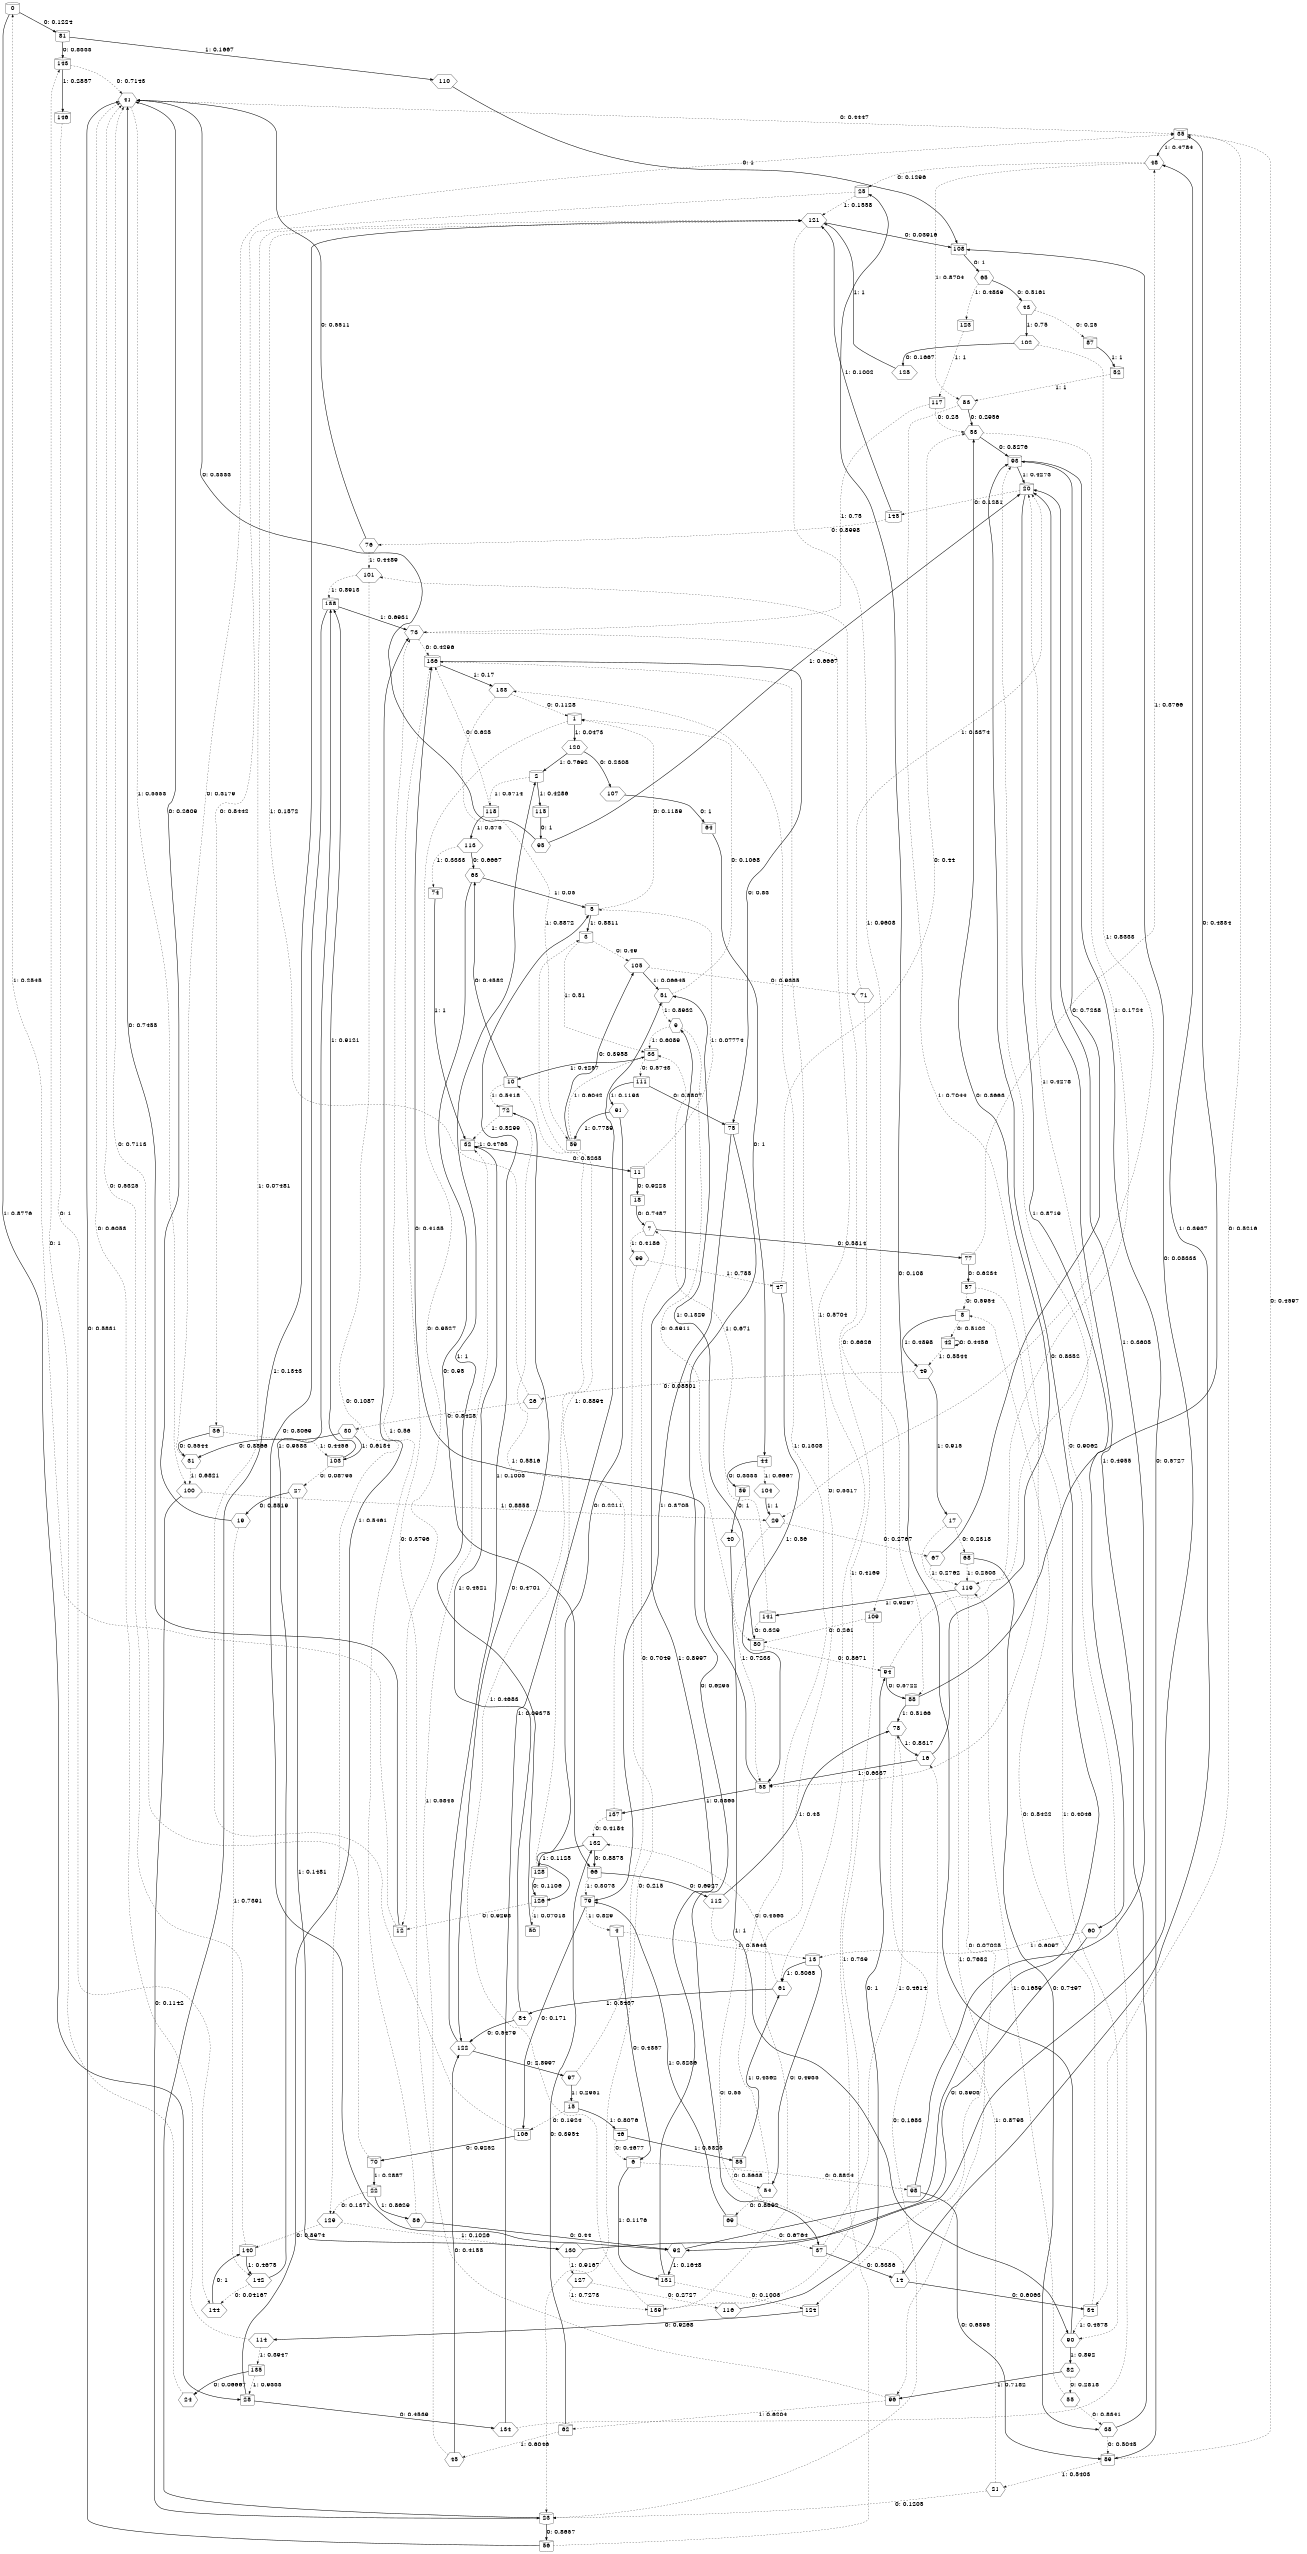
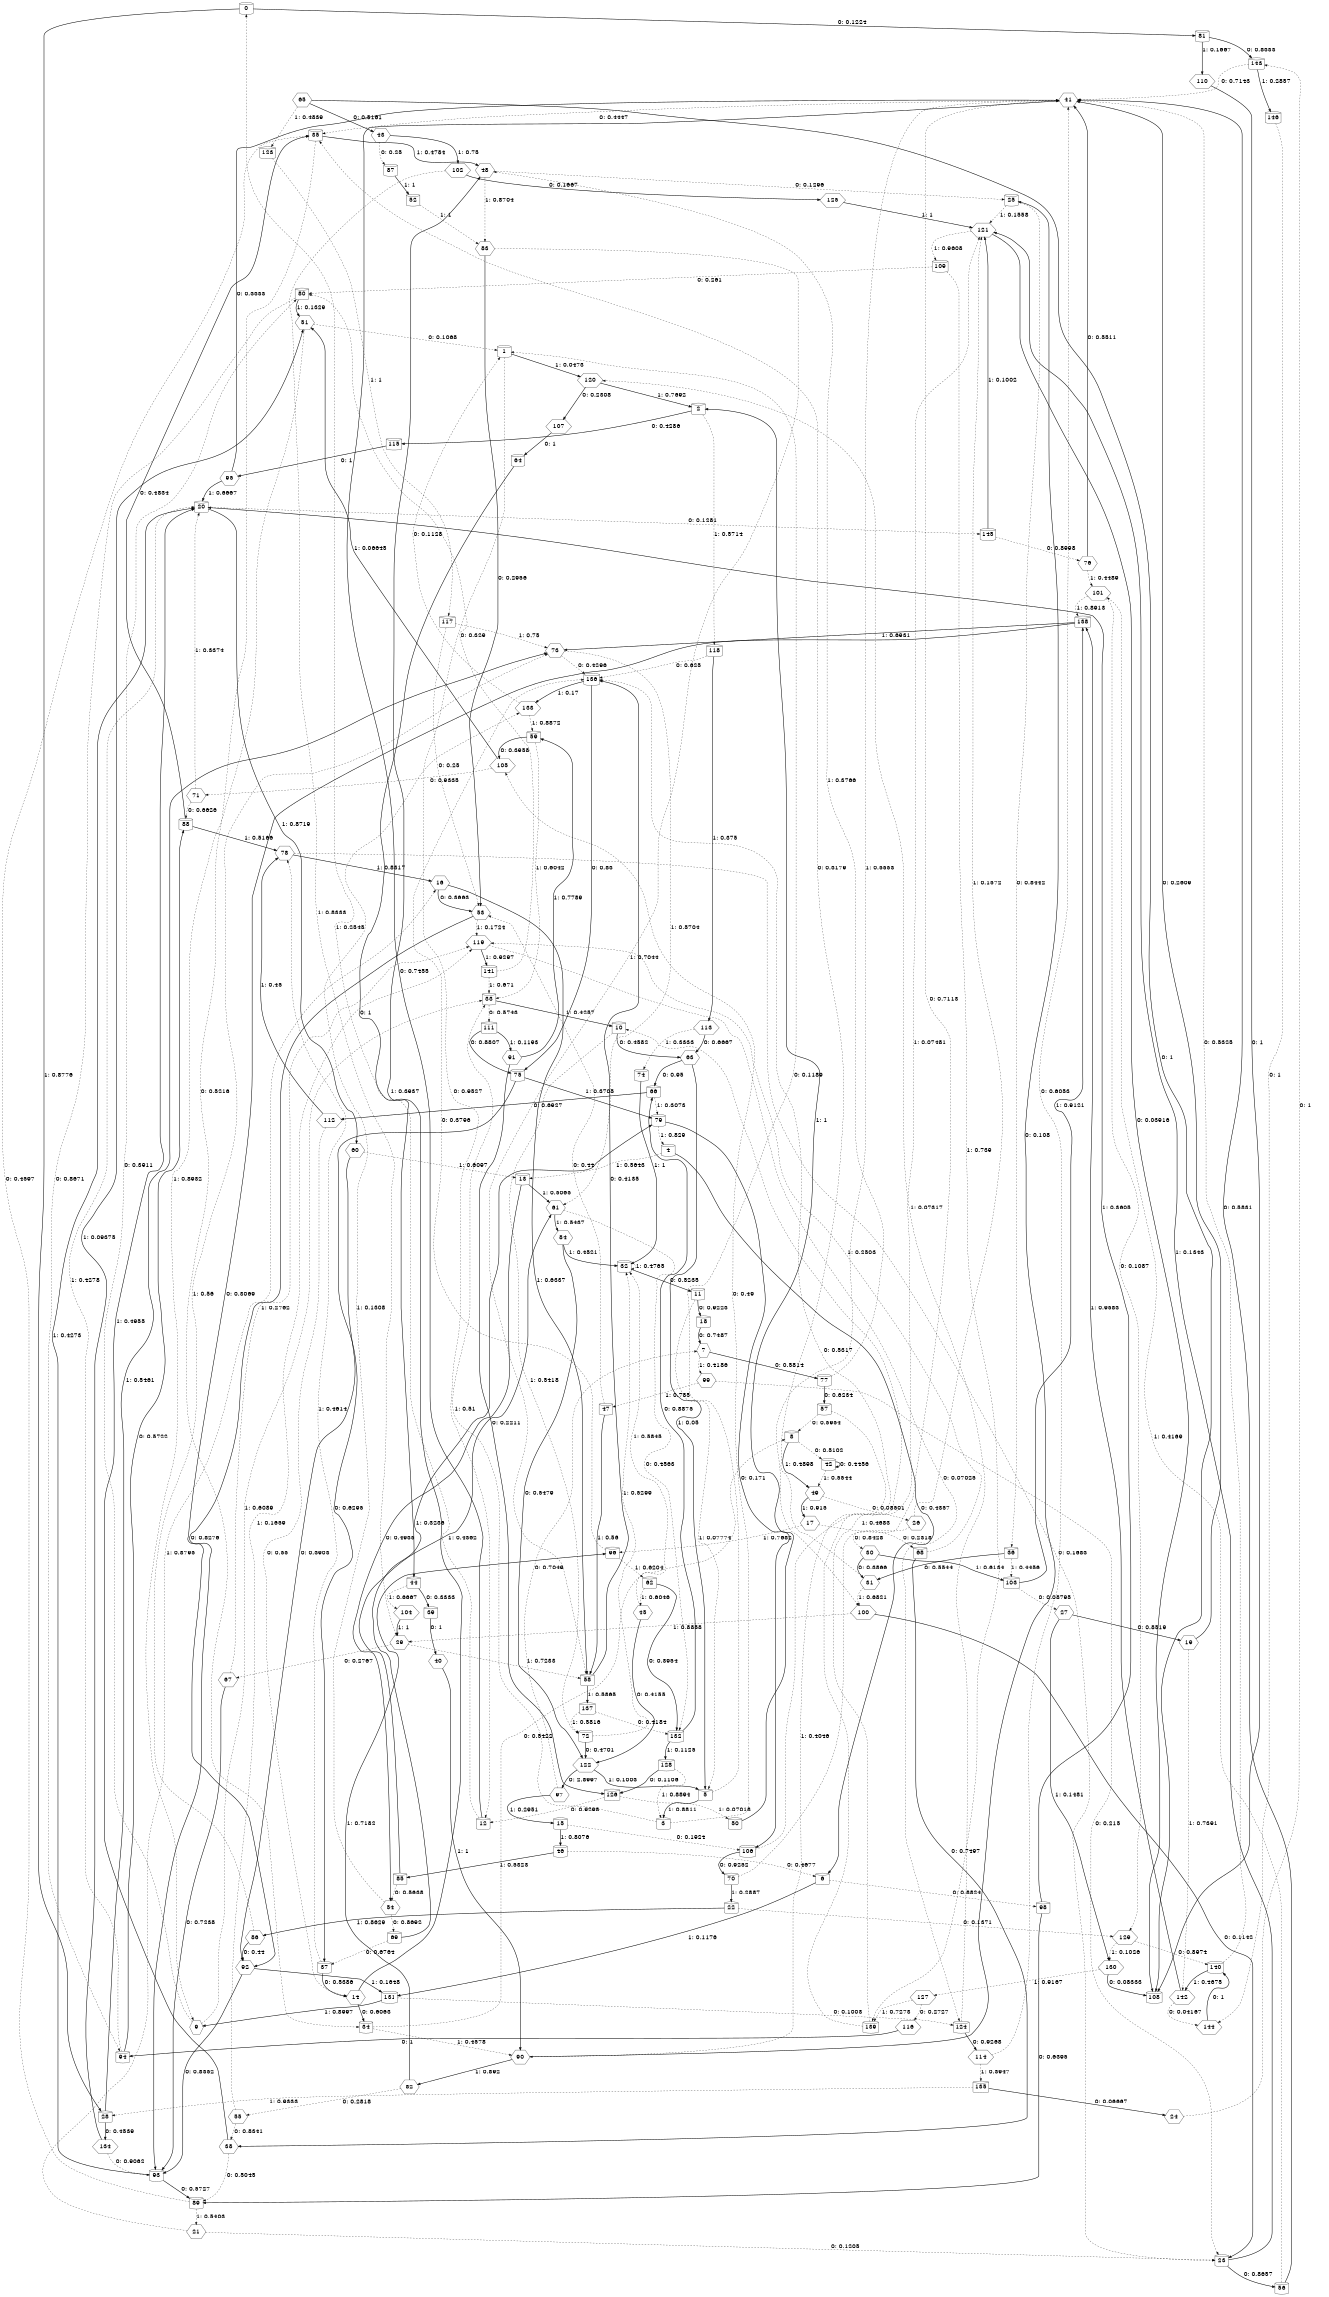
(970, 262) -> (1151, 728)
(557, 794) -> (669, 427)
none -> (904, 1112)
(595, 1843) -> (676, 1736)
